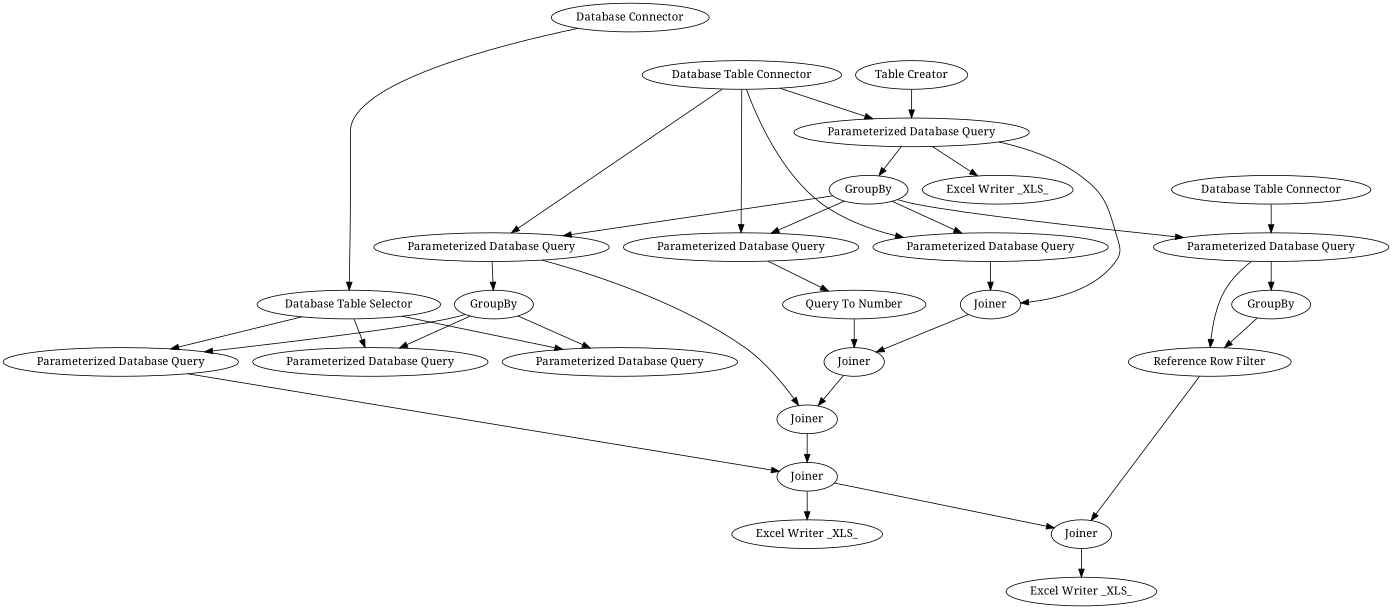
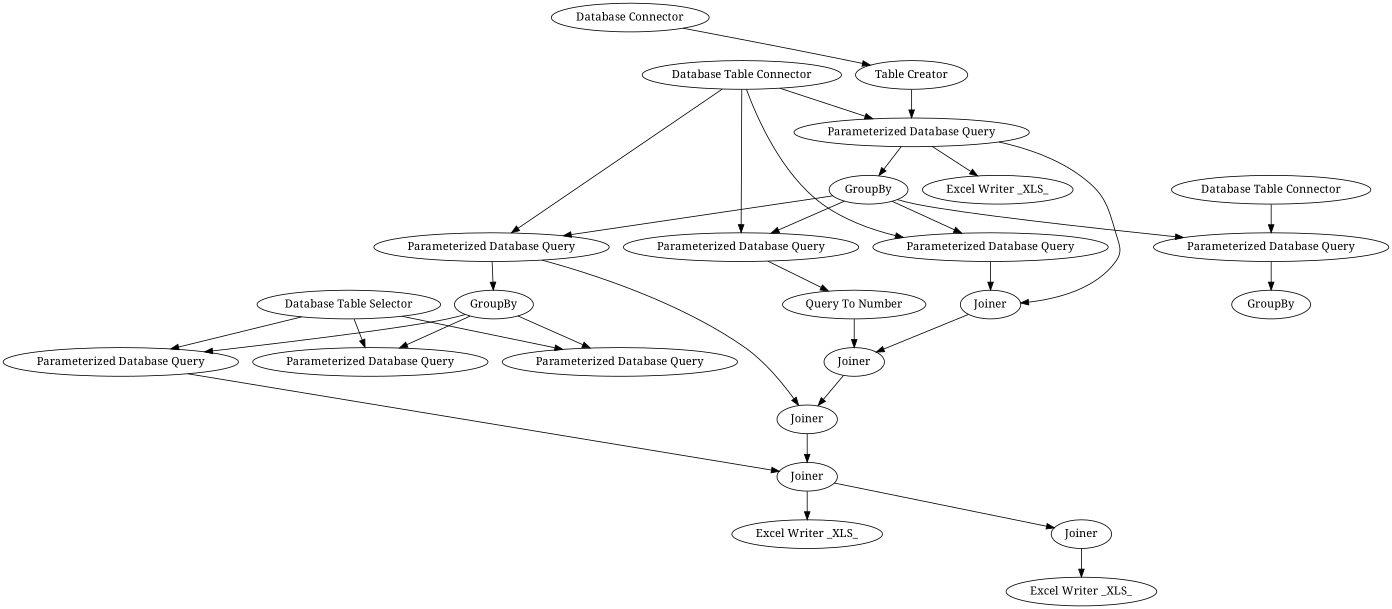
(384, 92) -> (773, 45)
(1210, 362) -> none
